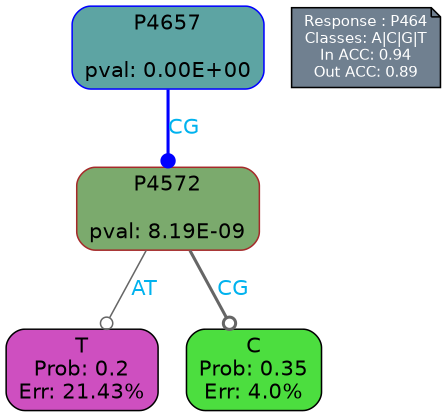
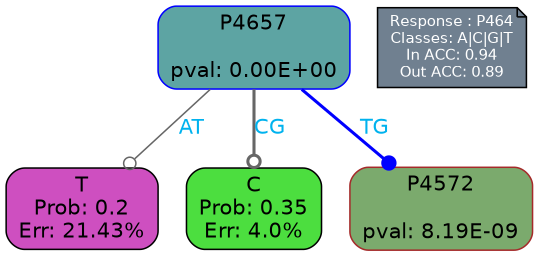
(184, 128) -> (374, 128)
(128, 284) -> (172, 124)
(208, 284) -> (254, 122)
